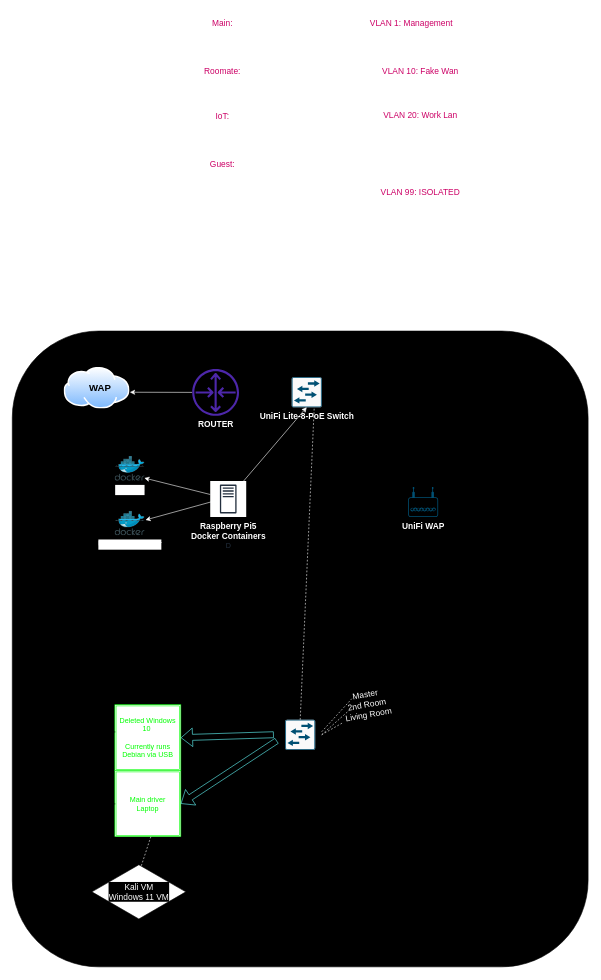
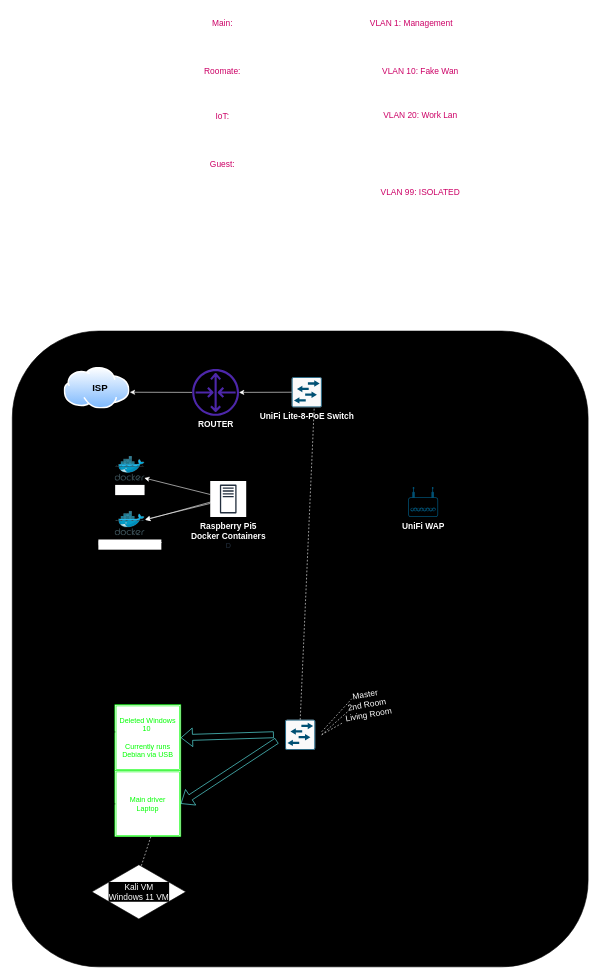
(100, 388) -> (100, 388)
none -> (247, 392)
(275, 444) -> (192, 508)
